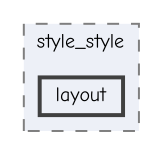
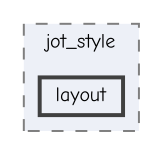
(81, 43) -> (81, 43)
